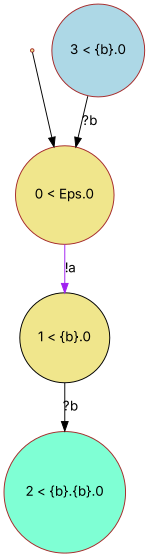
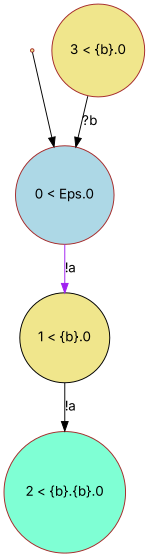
(98, 50) -> (98, 50)
(65, 195) -> (65, 195)
(71, 407) -> (71, 407)
